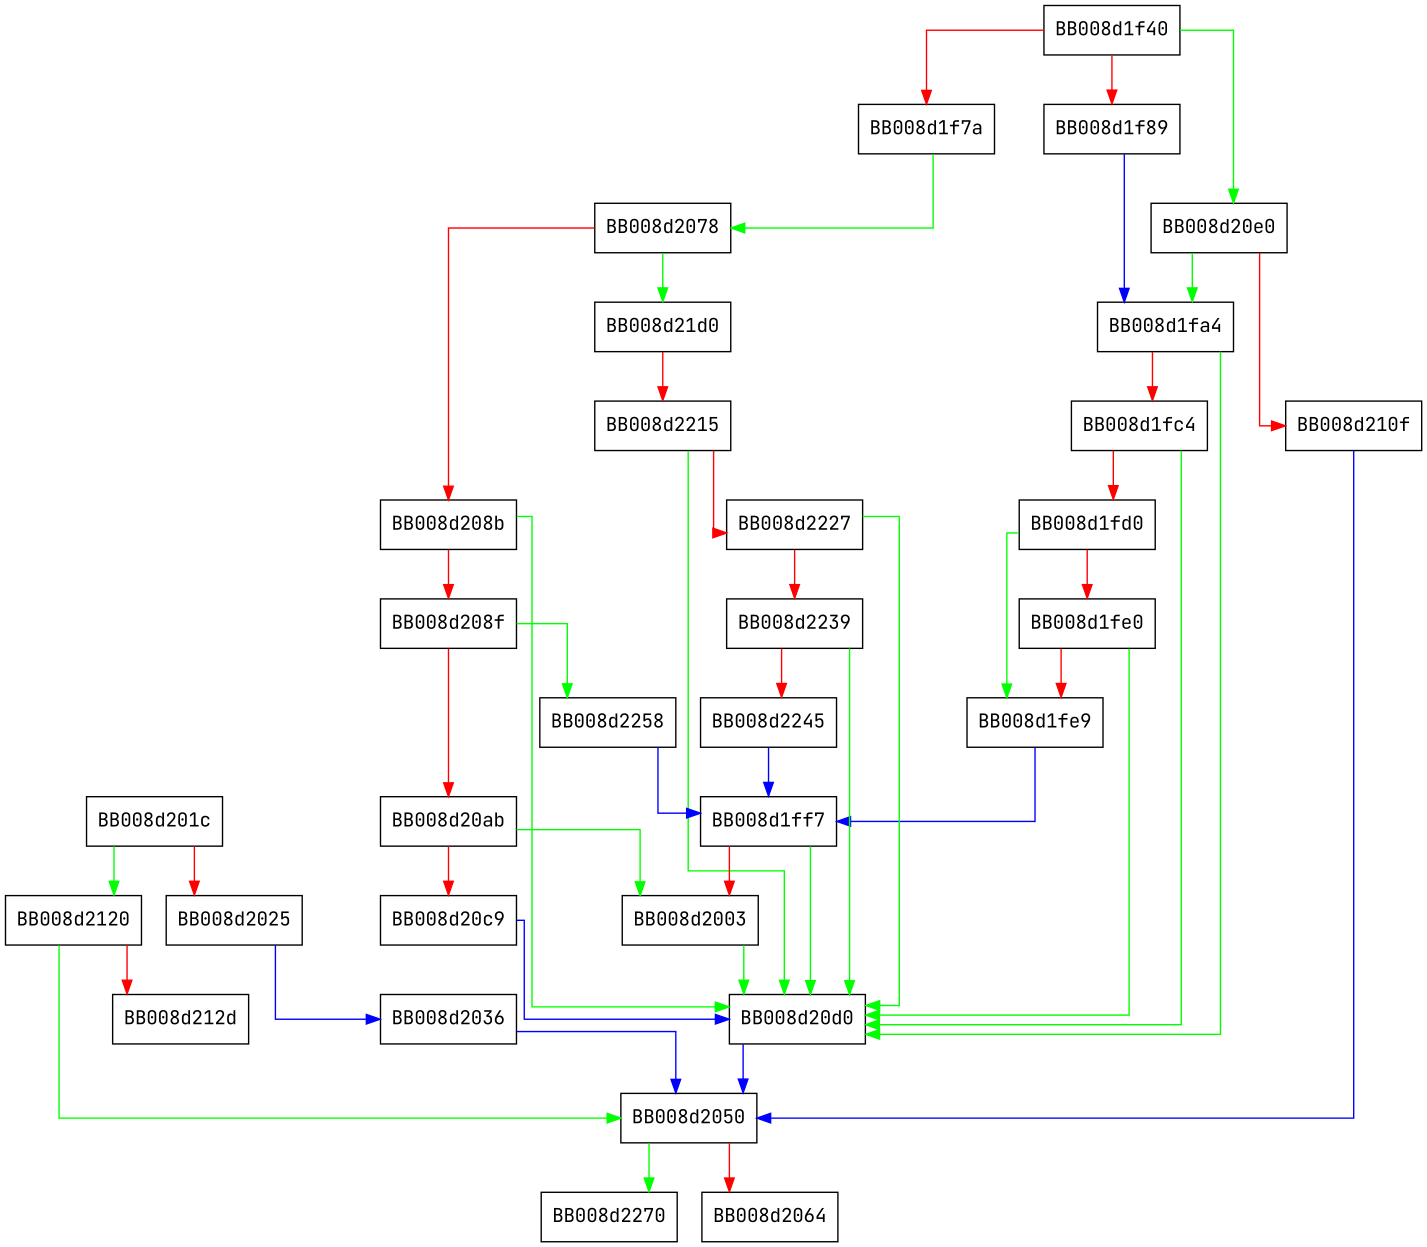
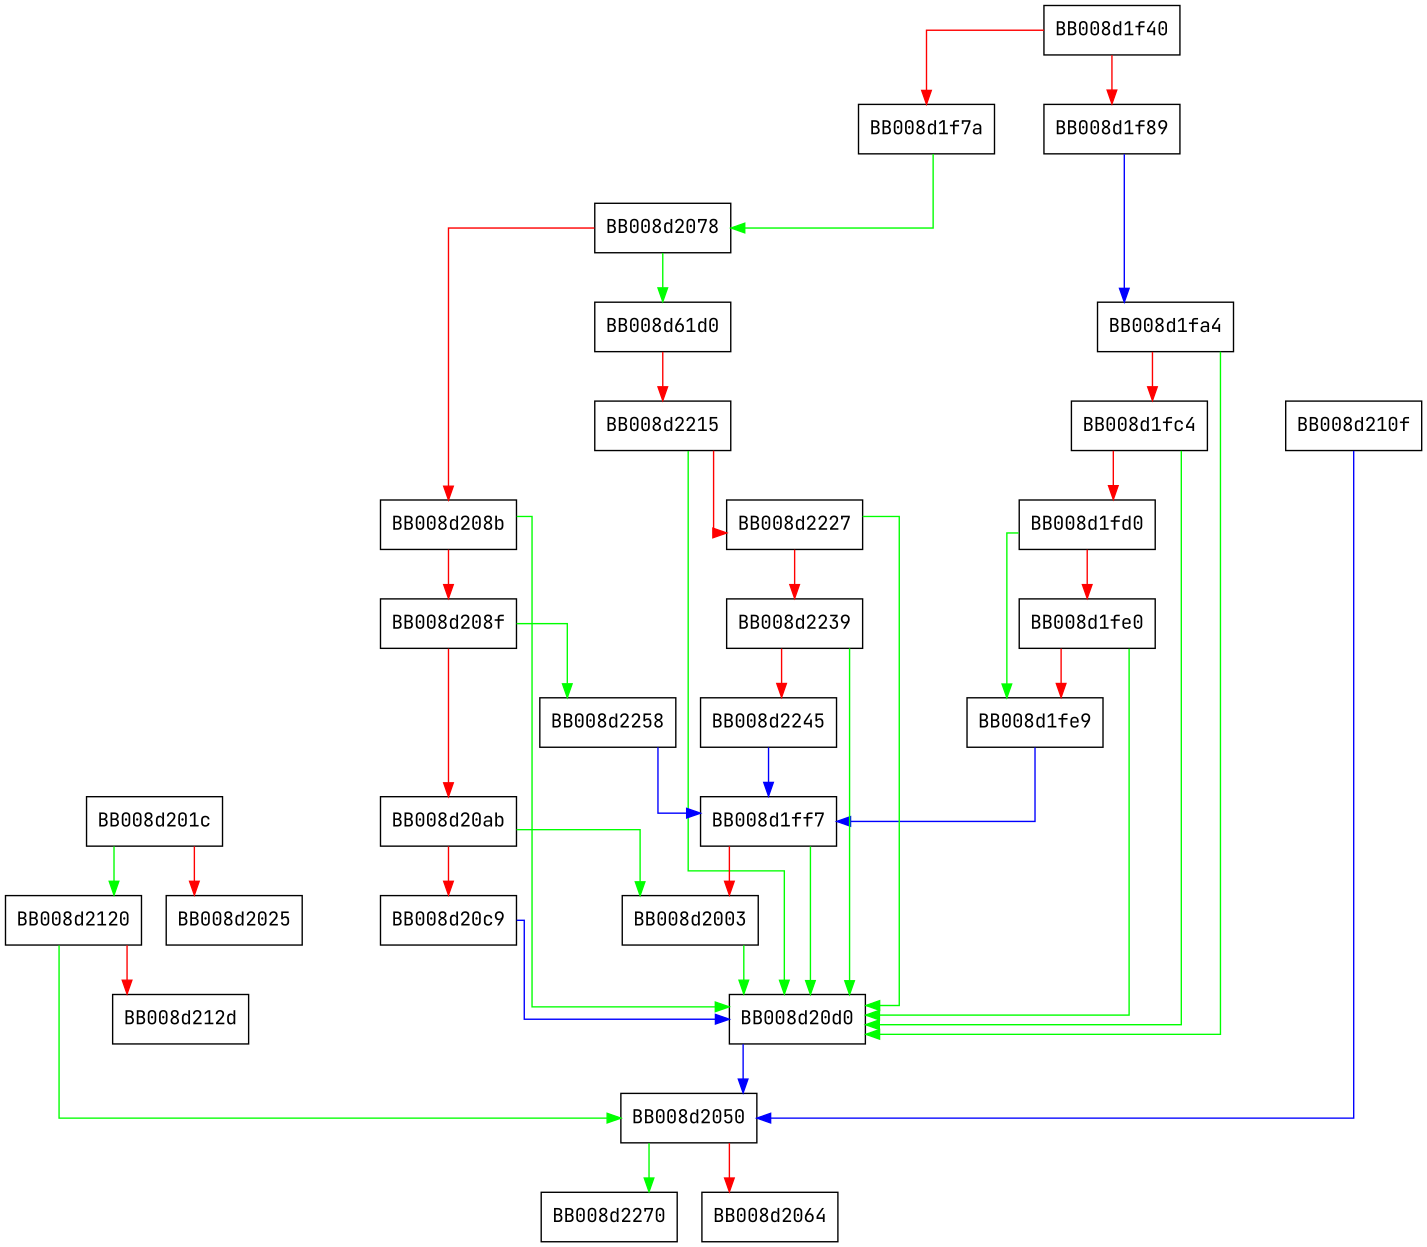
(1219, 228) -> none
(663, 327) -> (663, 327)
(448, 1019) -> none
